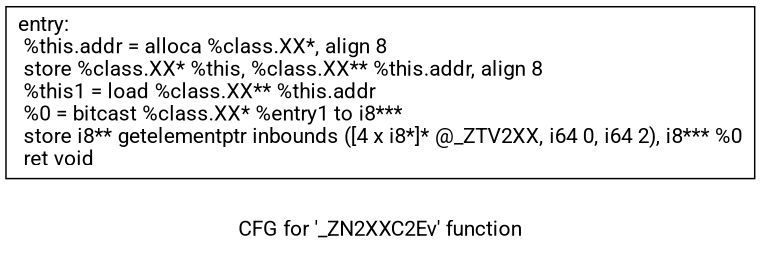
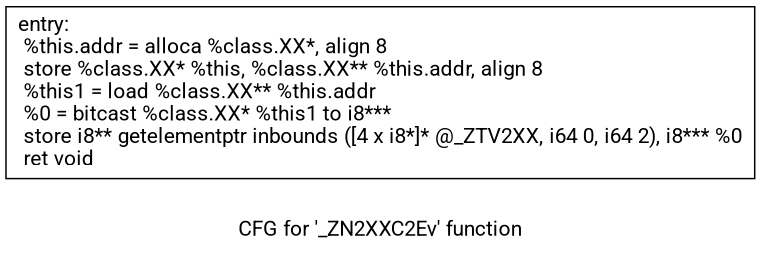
(211, 114) -> (205, 114)
